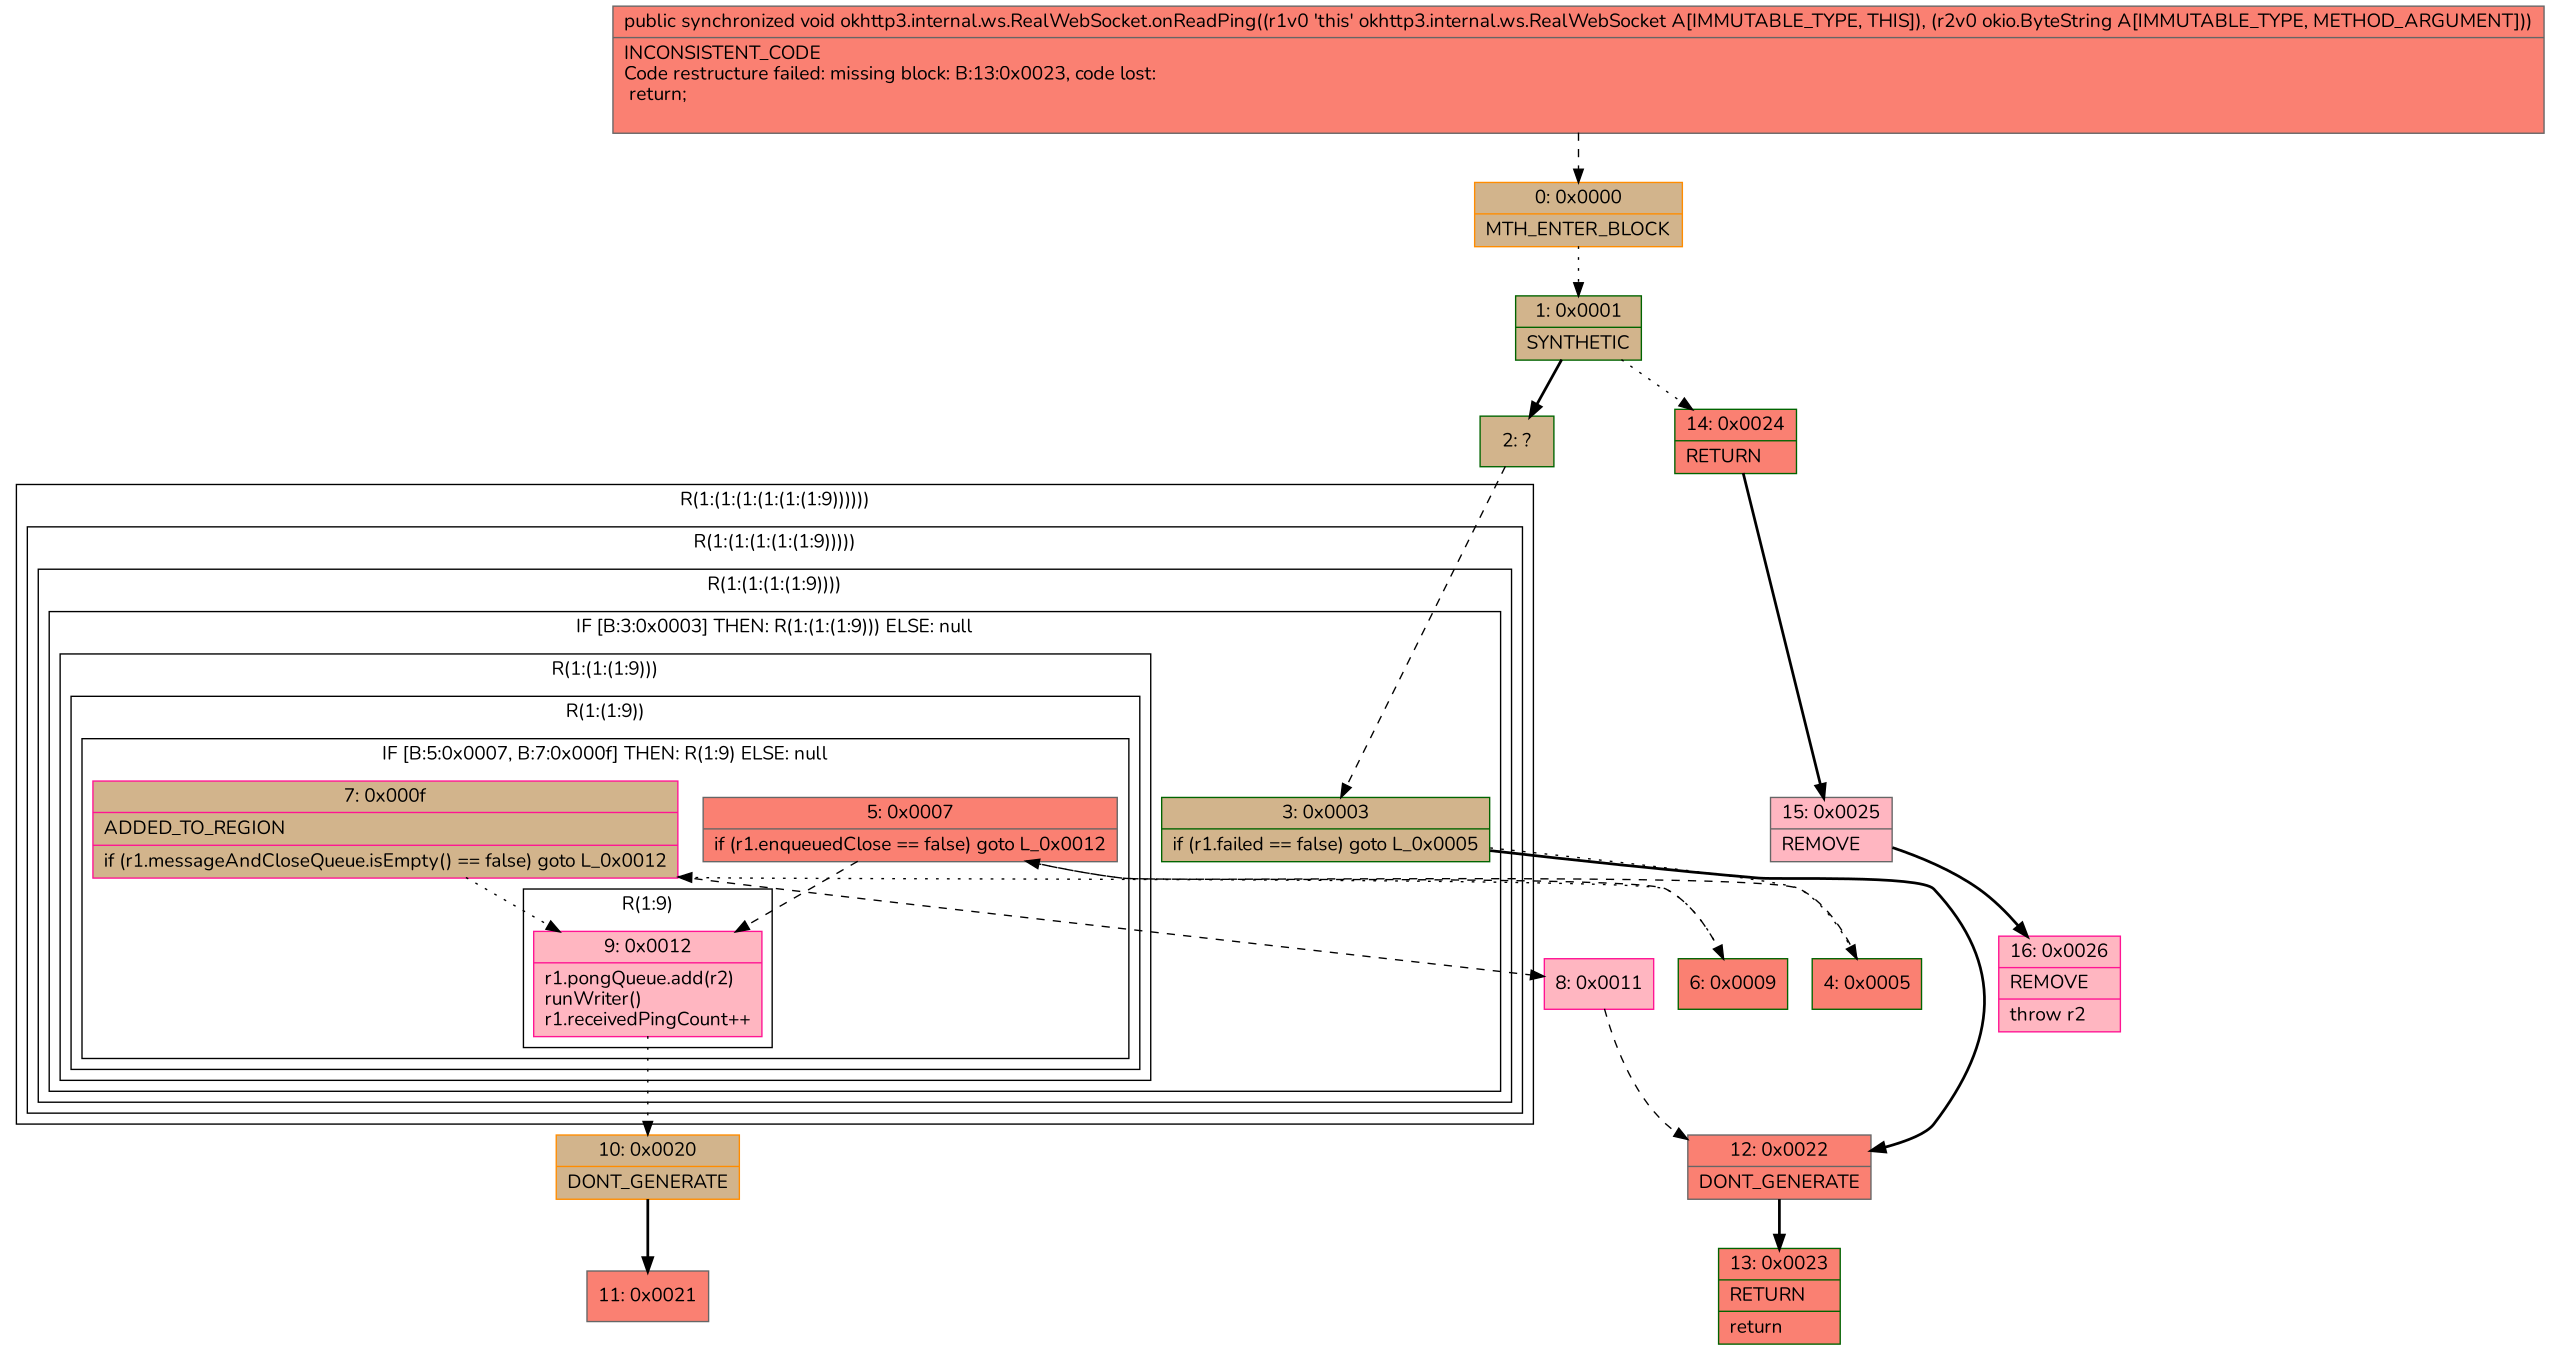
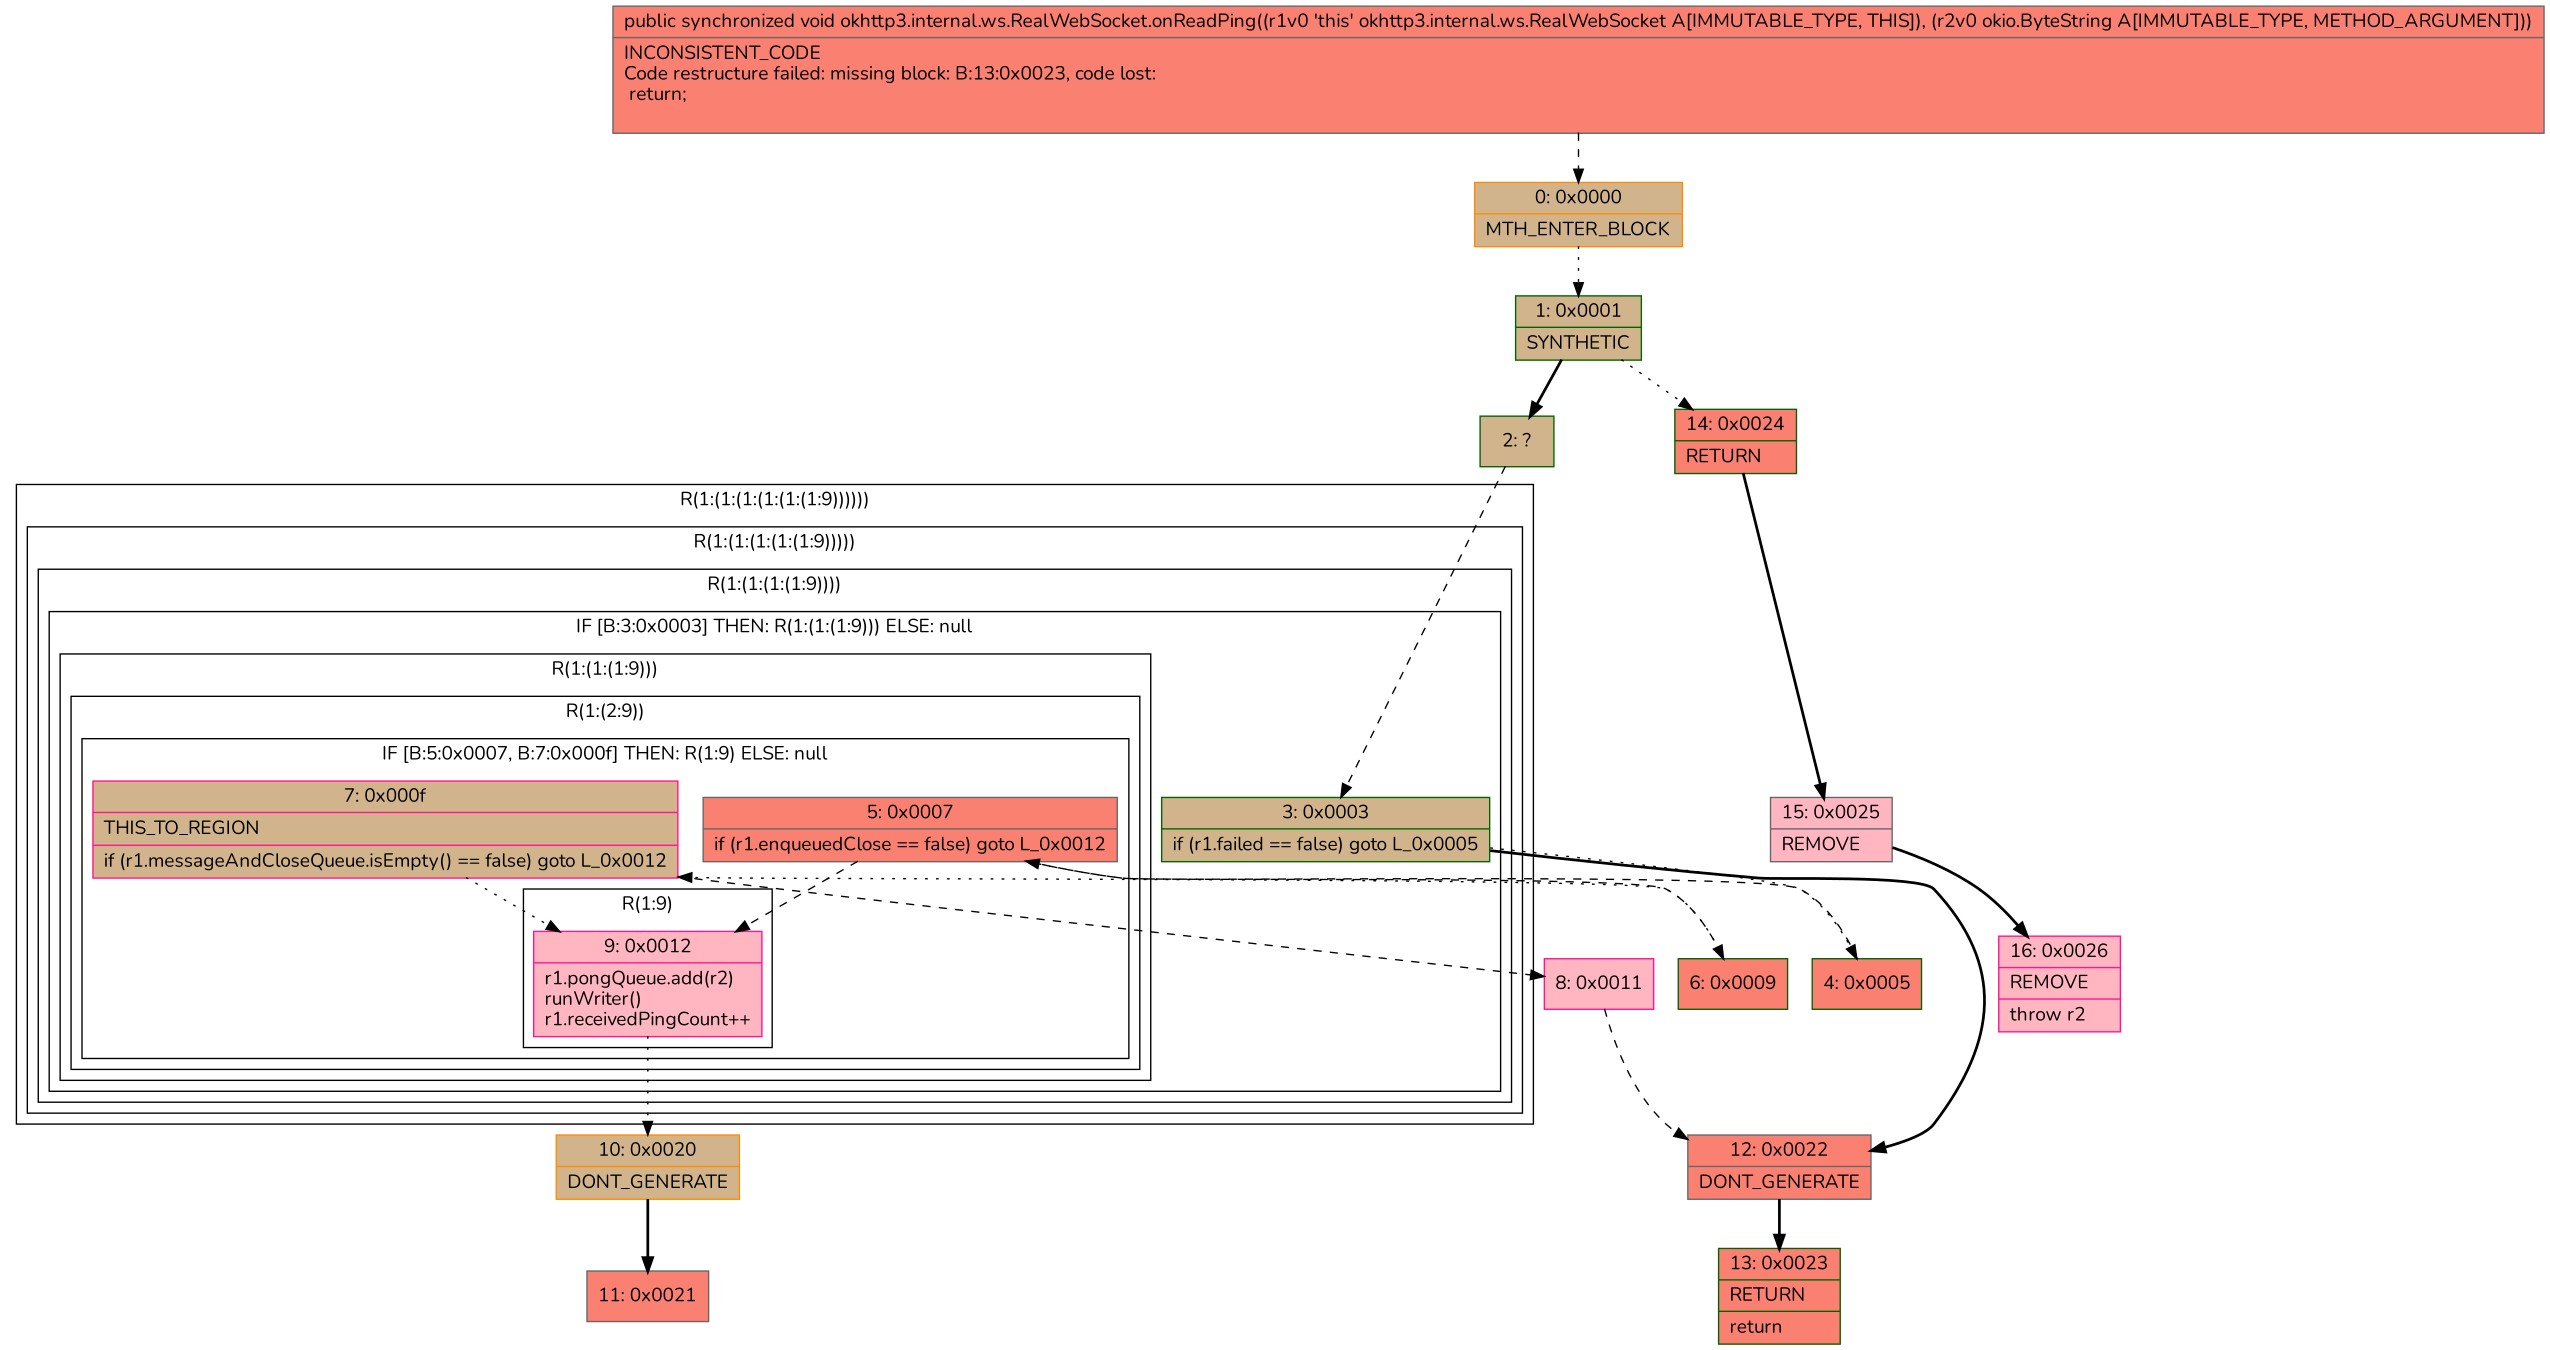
(605, 712) -> (605, 712)
(195, 828) -> (182, 828)
